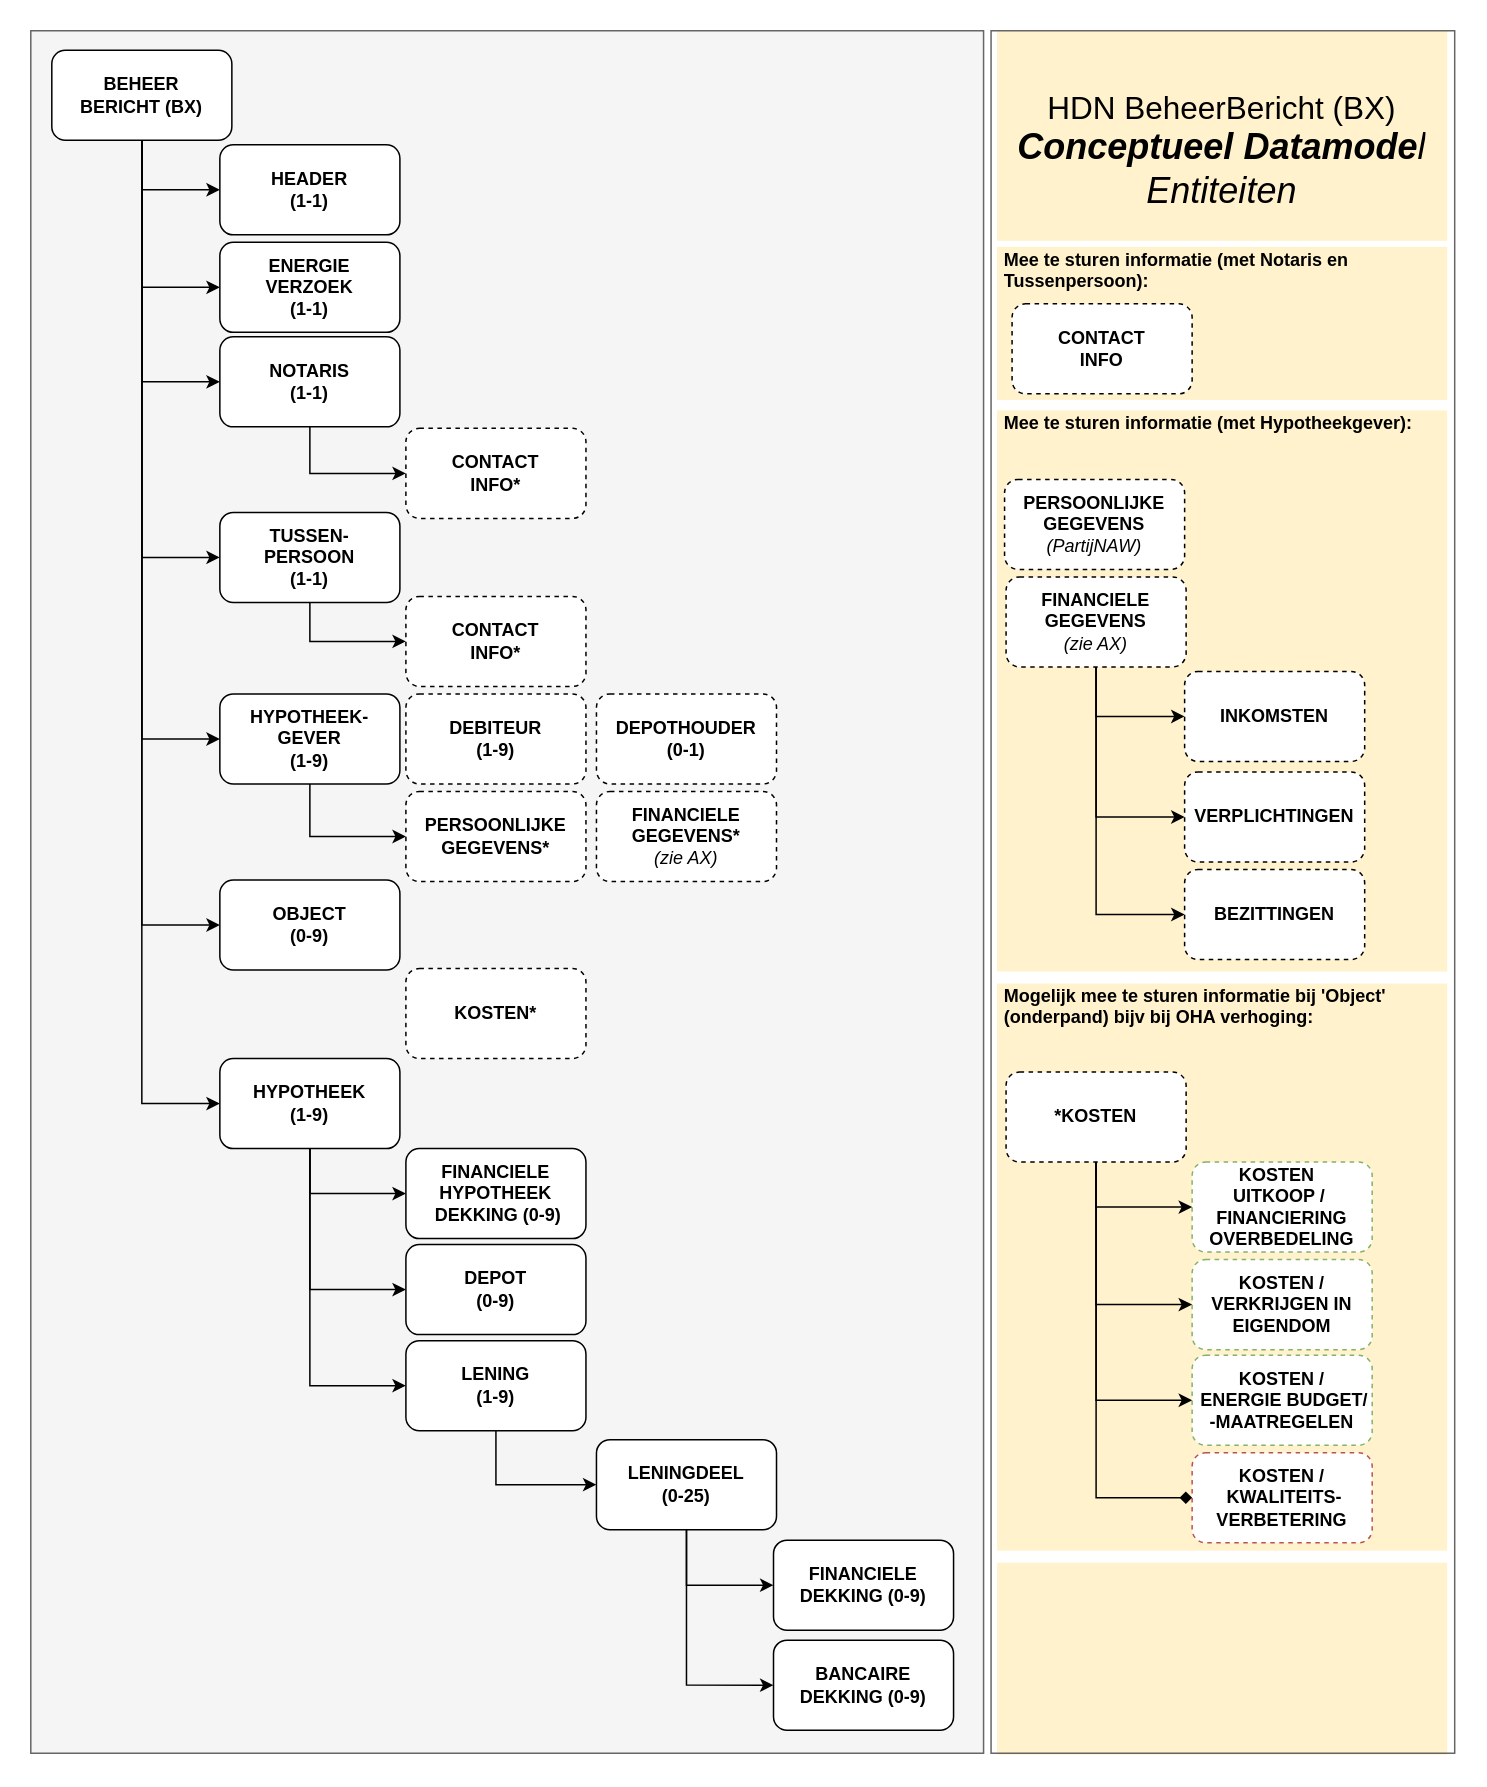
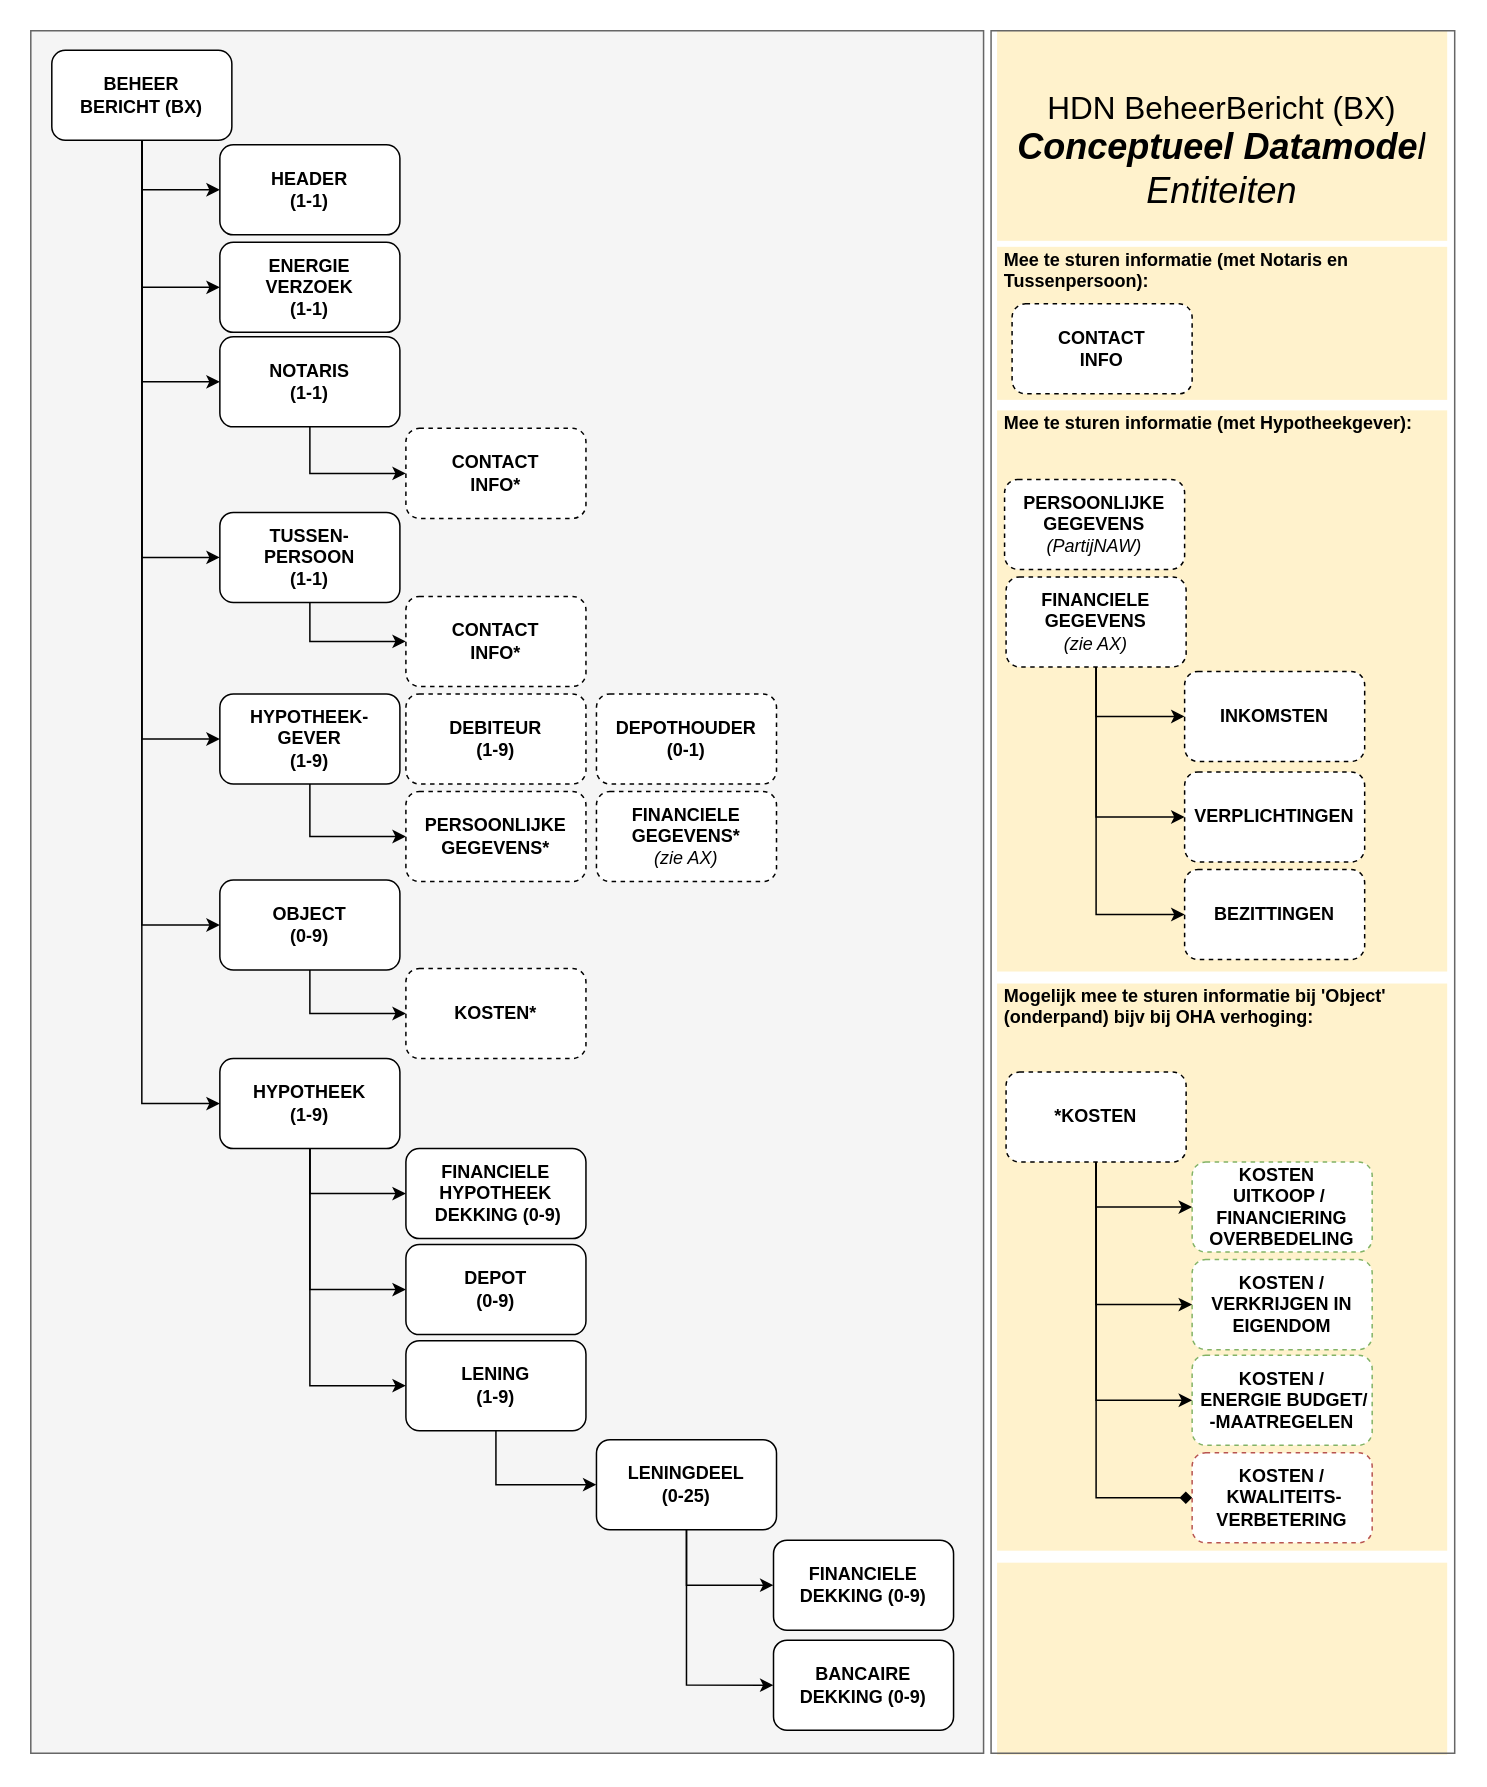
none -> (331, 1013)
